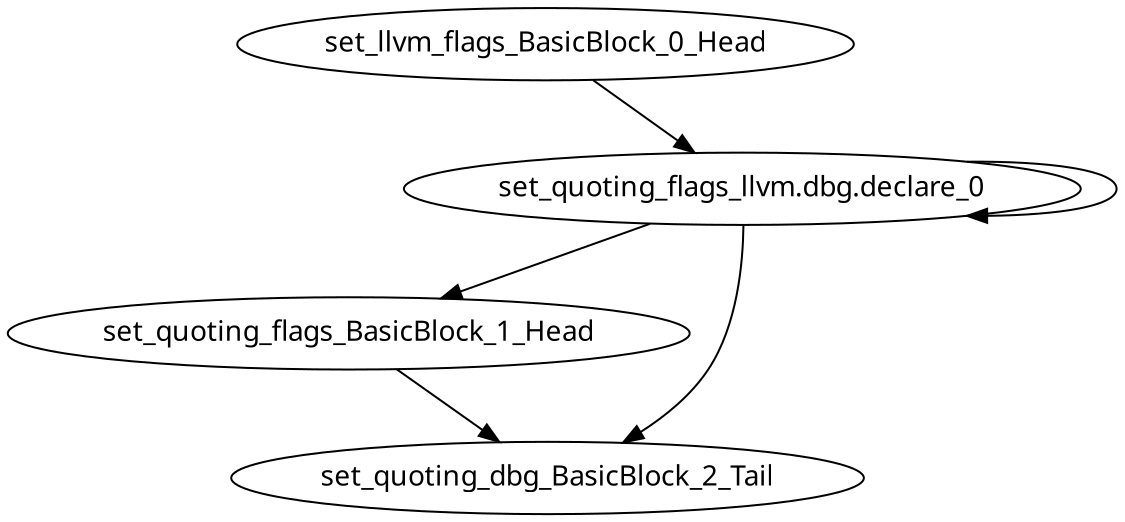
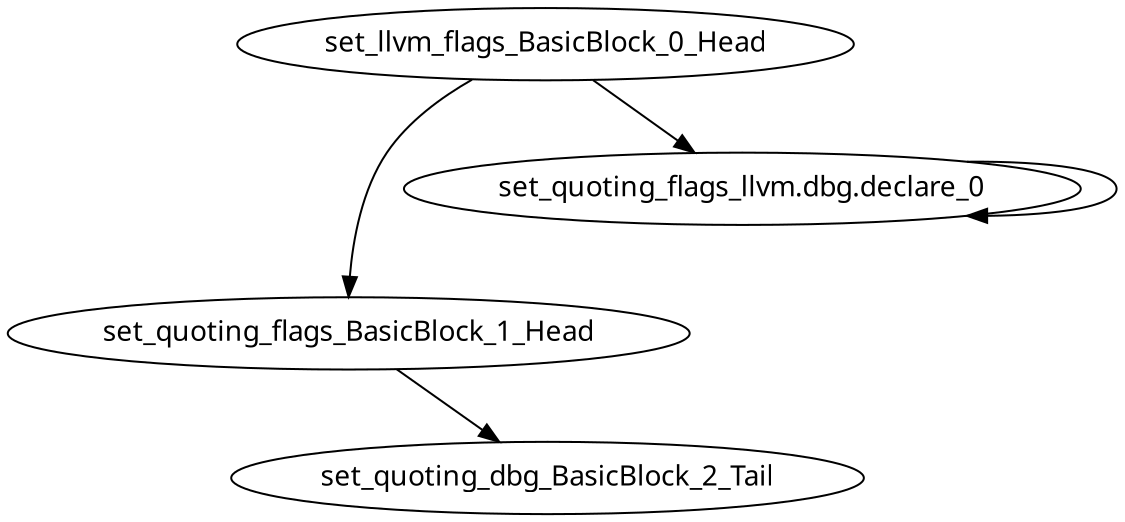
(555, 258) -> (382, 160)
(722, 344) -> none
